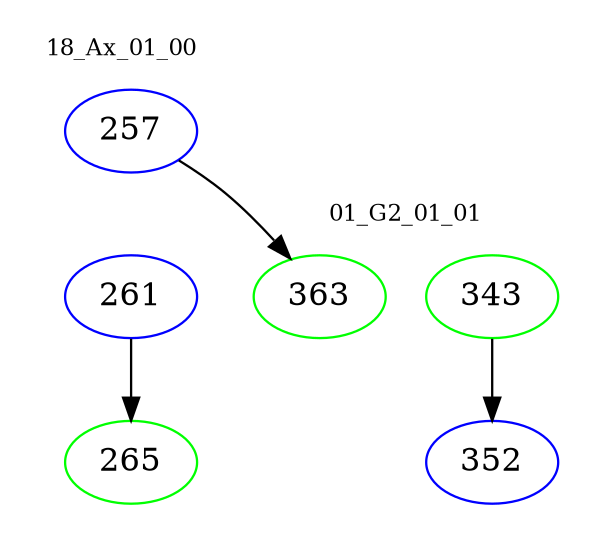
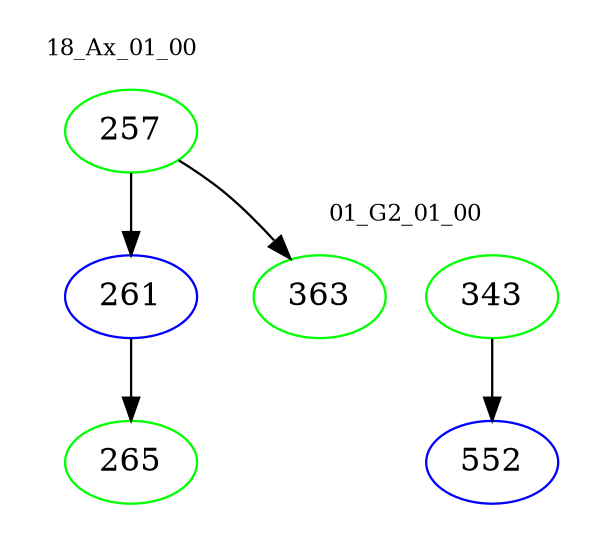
(131, 131) -> (131, 131)
none -> (131, 203)
(406, 215) -> (406, 215)
(492, 462) -> (492, 462)
